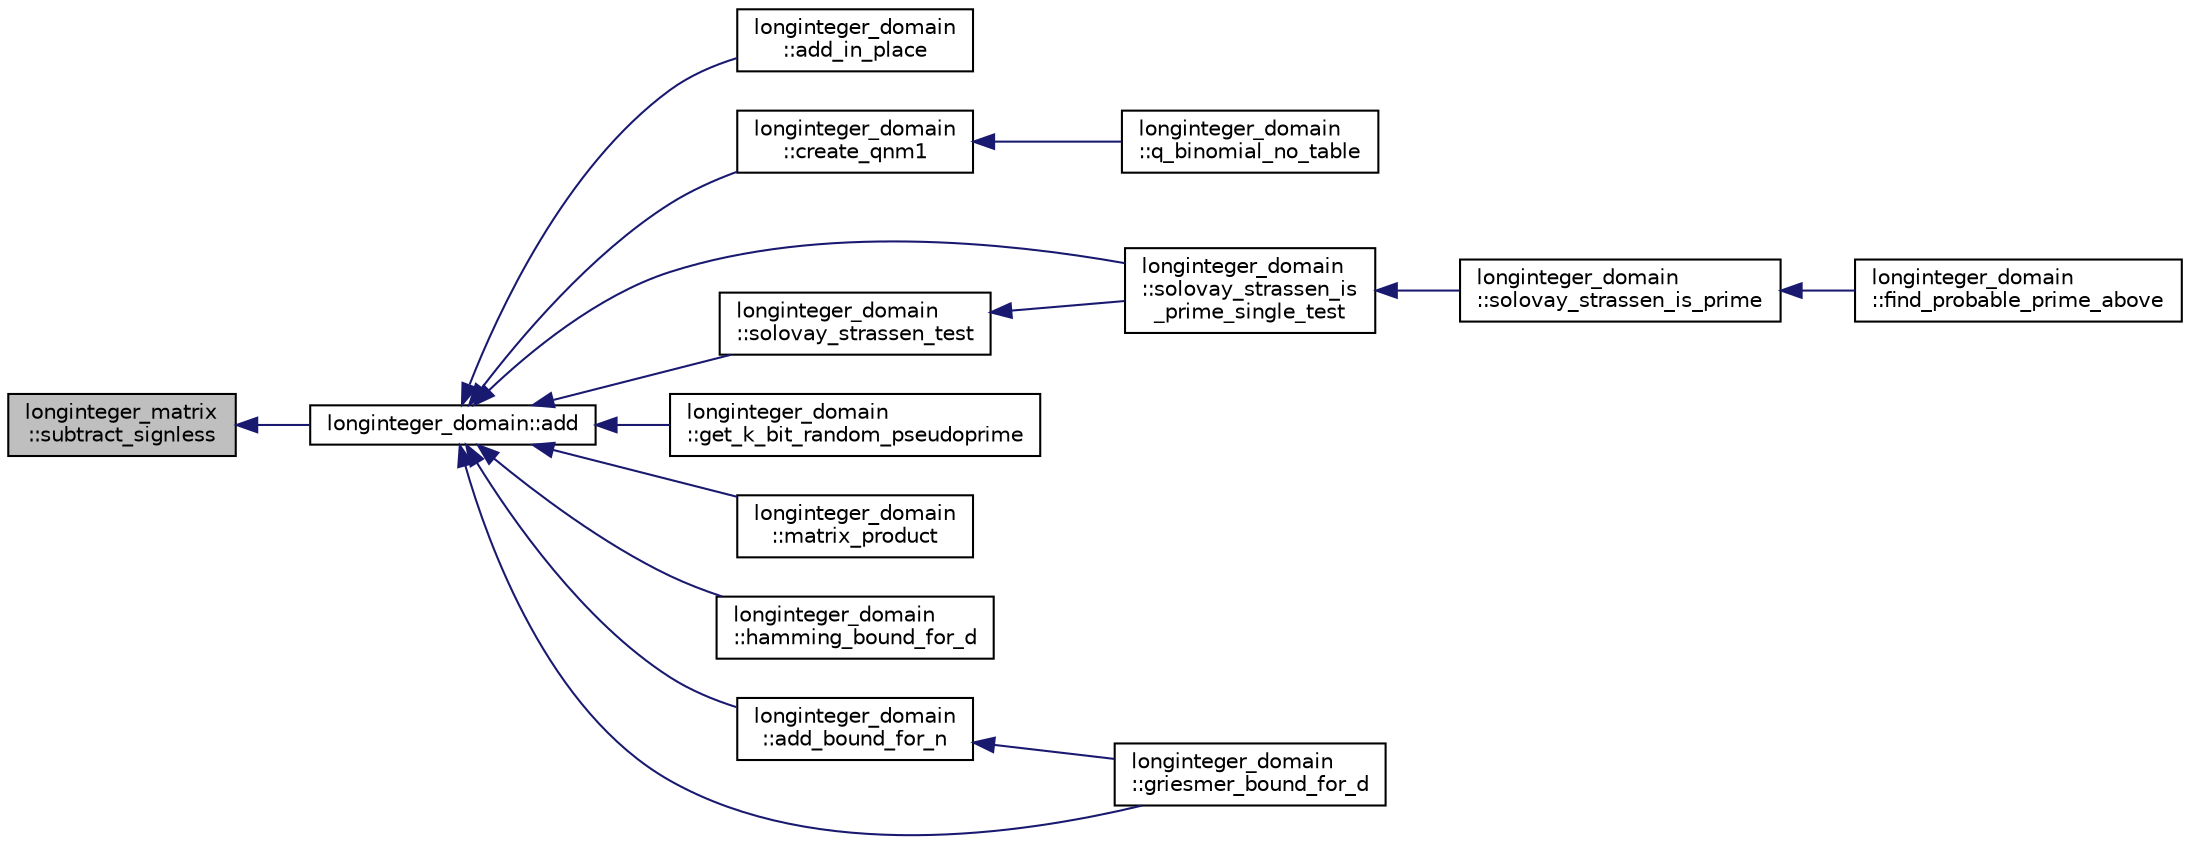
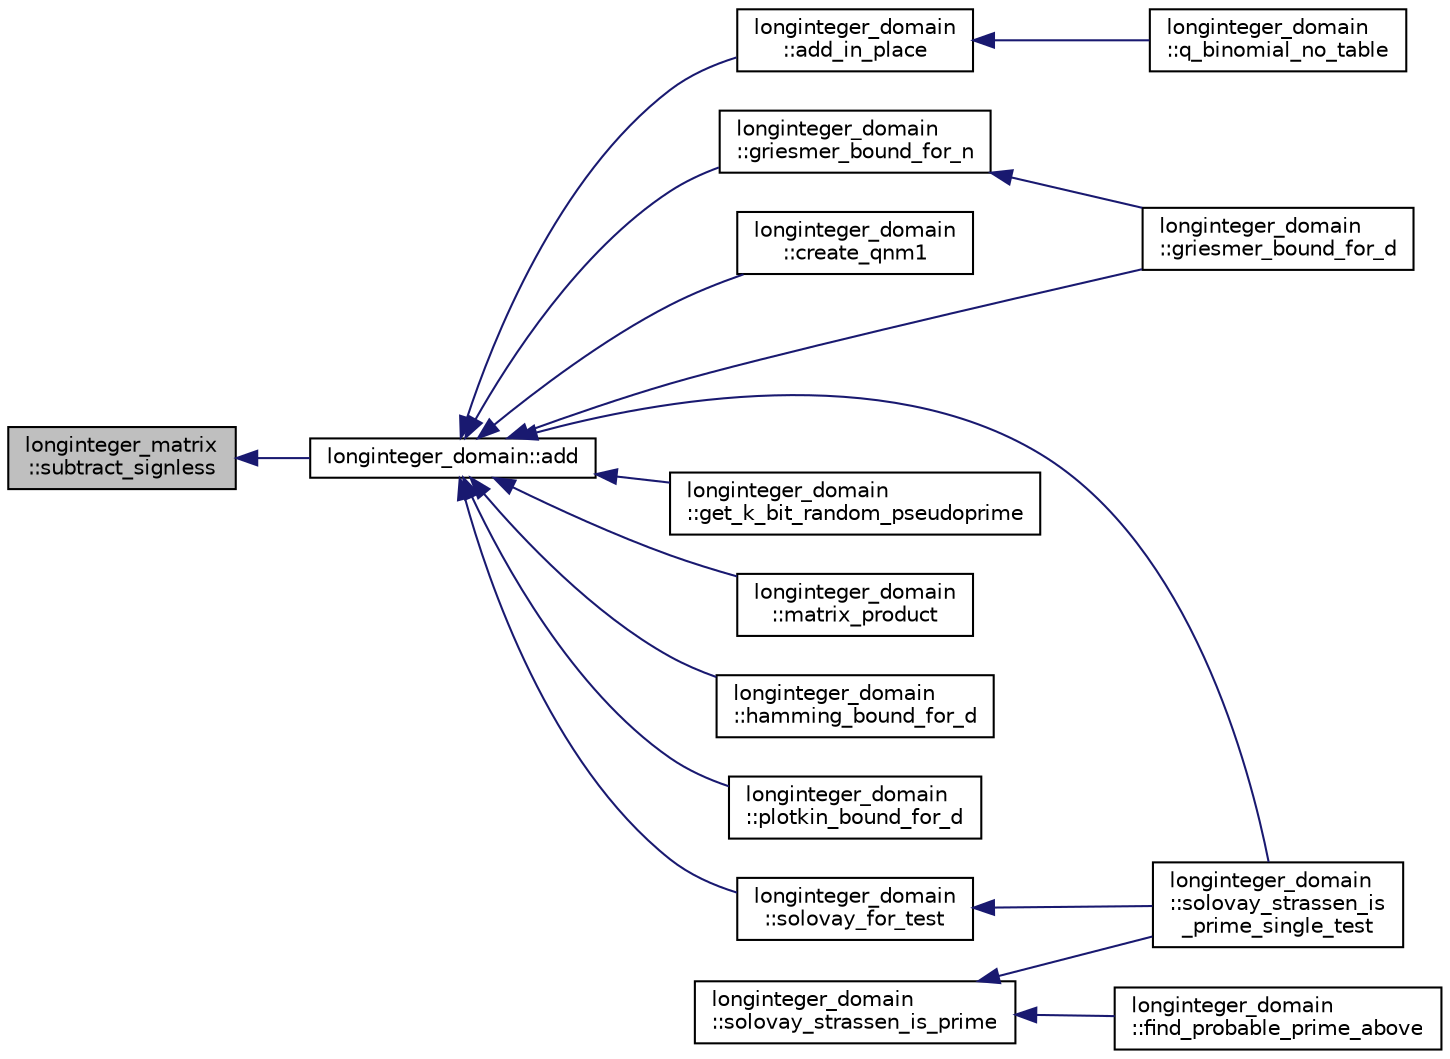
(1058, 142) -> (1072, 40)
(1428, 291) -> (1075, 956)
(855, 324) -> (855, 909)
(855, 729) -> (855, 142)
none -> (855, 808)
